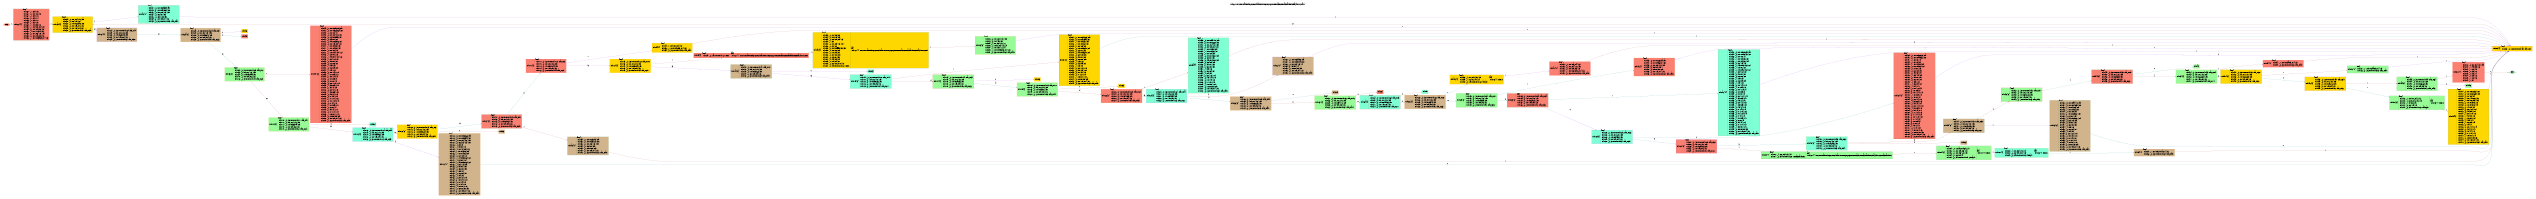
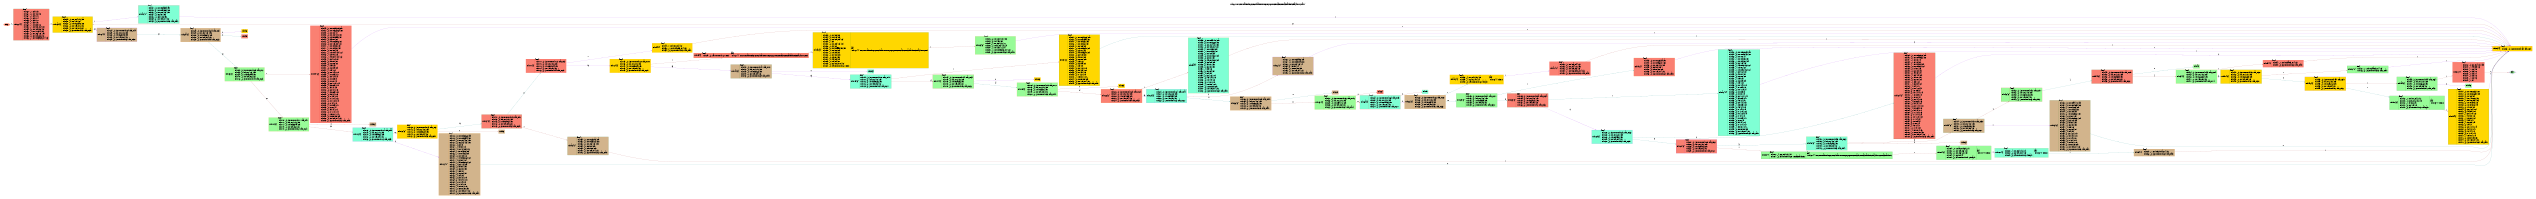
(373, 124) -> (373, 124)
